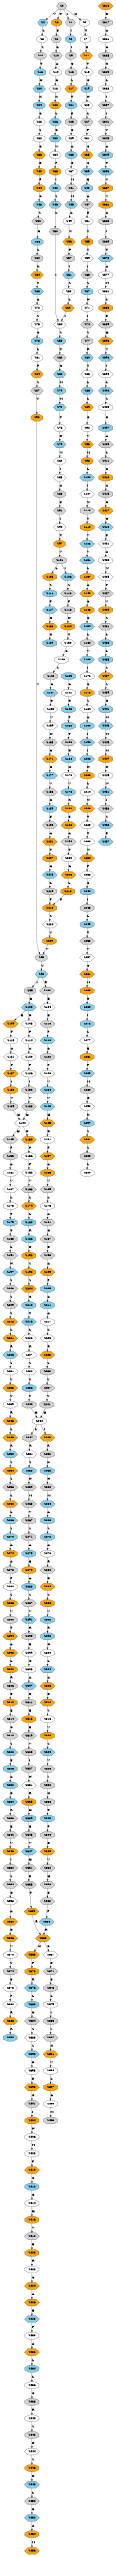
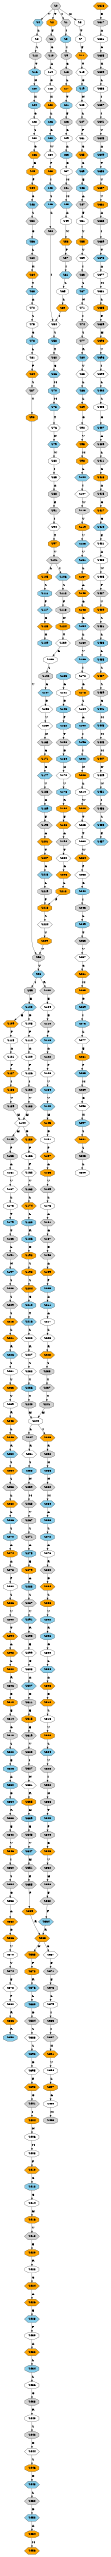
(60, 560) -> (54, 560)
